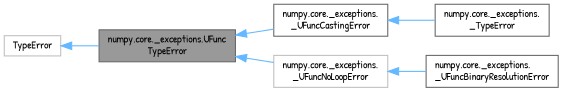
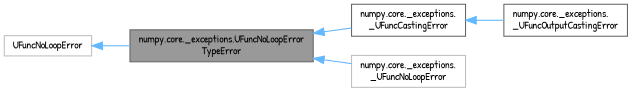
(492, 20) -> (566, 20)
(32, 46) -> (48, 46)
(167, 46) -> (222, 46)
(492, 71) -> none
